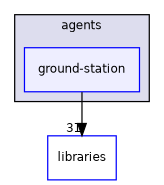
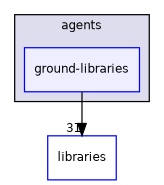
(82, 70) -> (82, 70)
